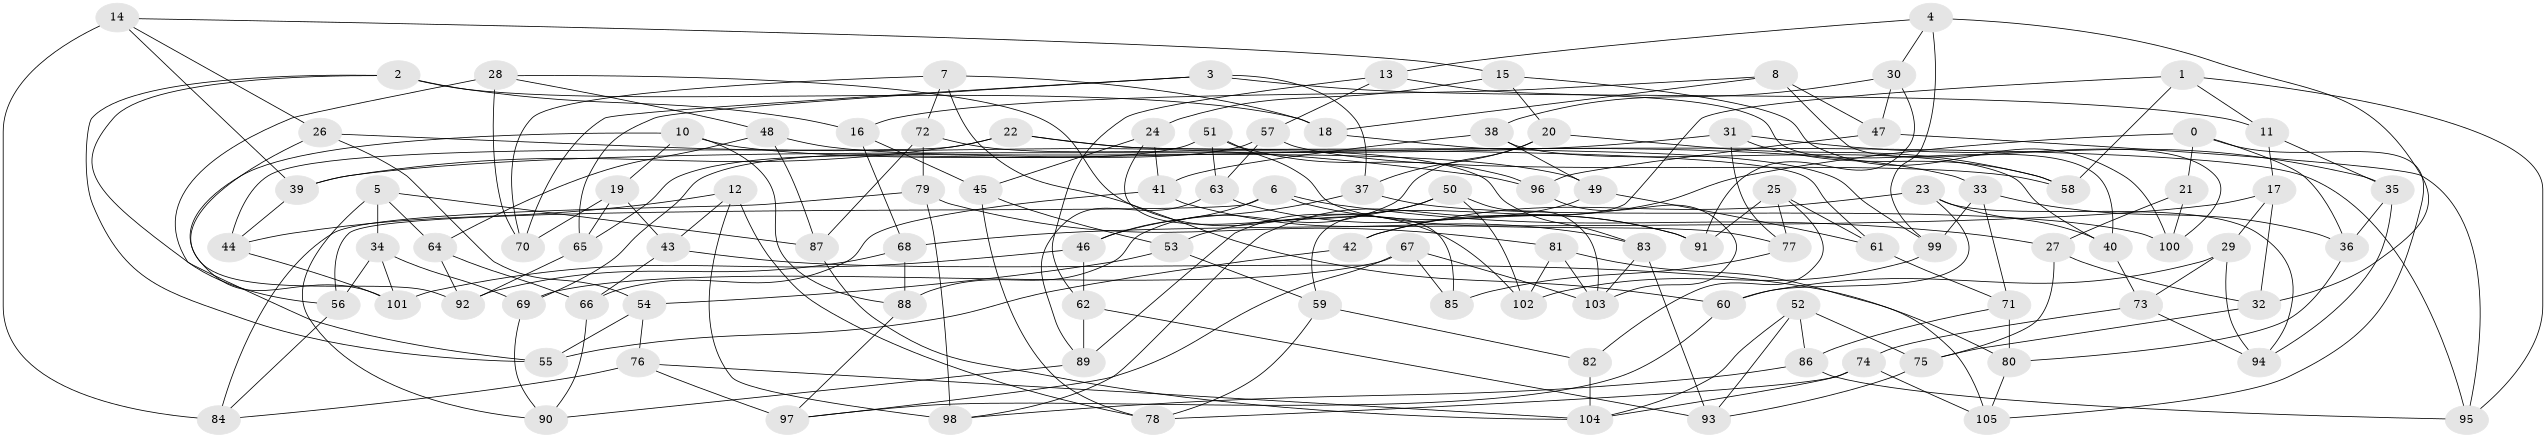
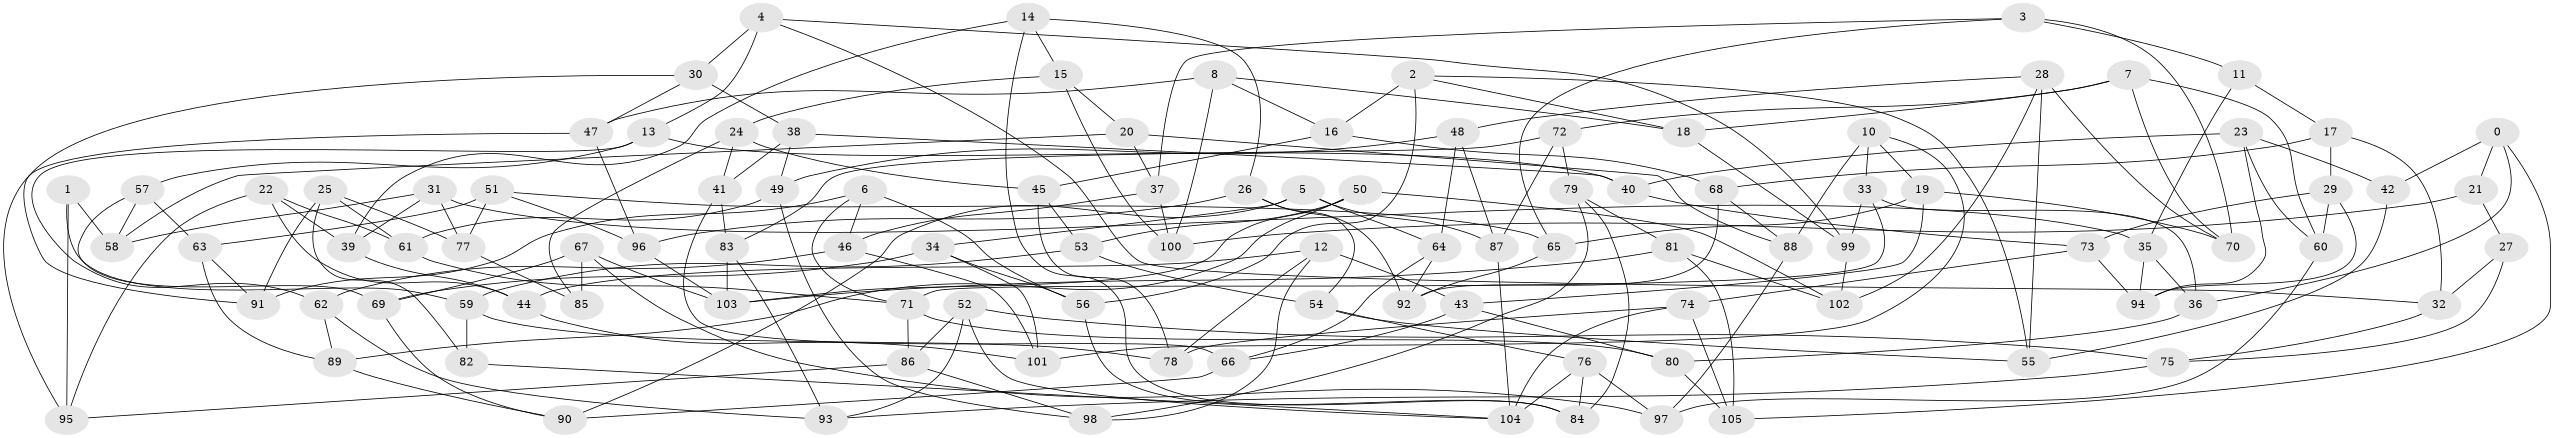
(2225, 104) -> none
(1663, 223) -> (816, 261)
